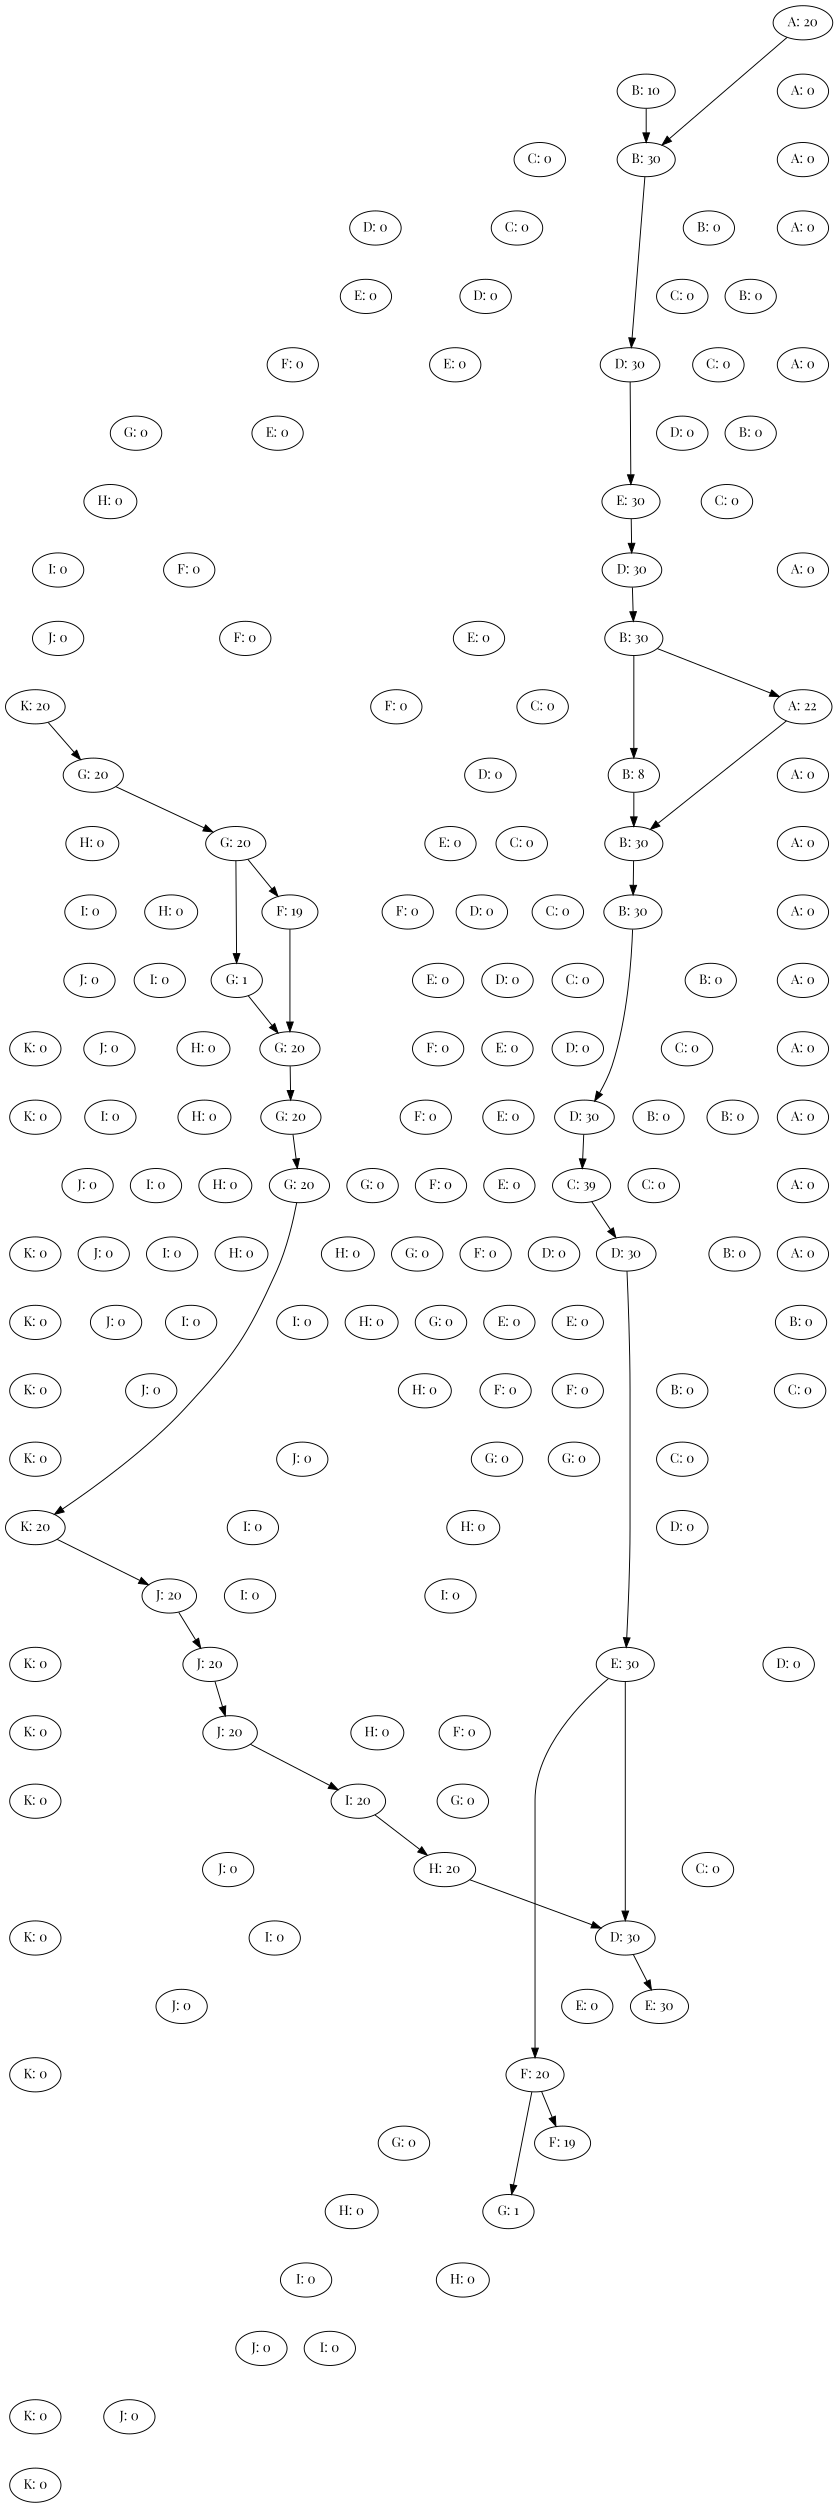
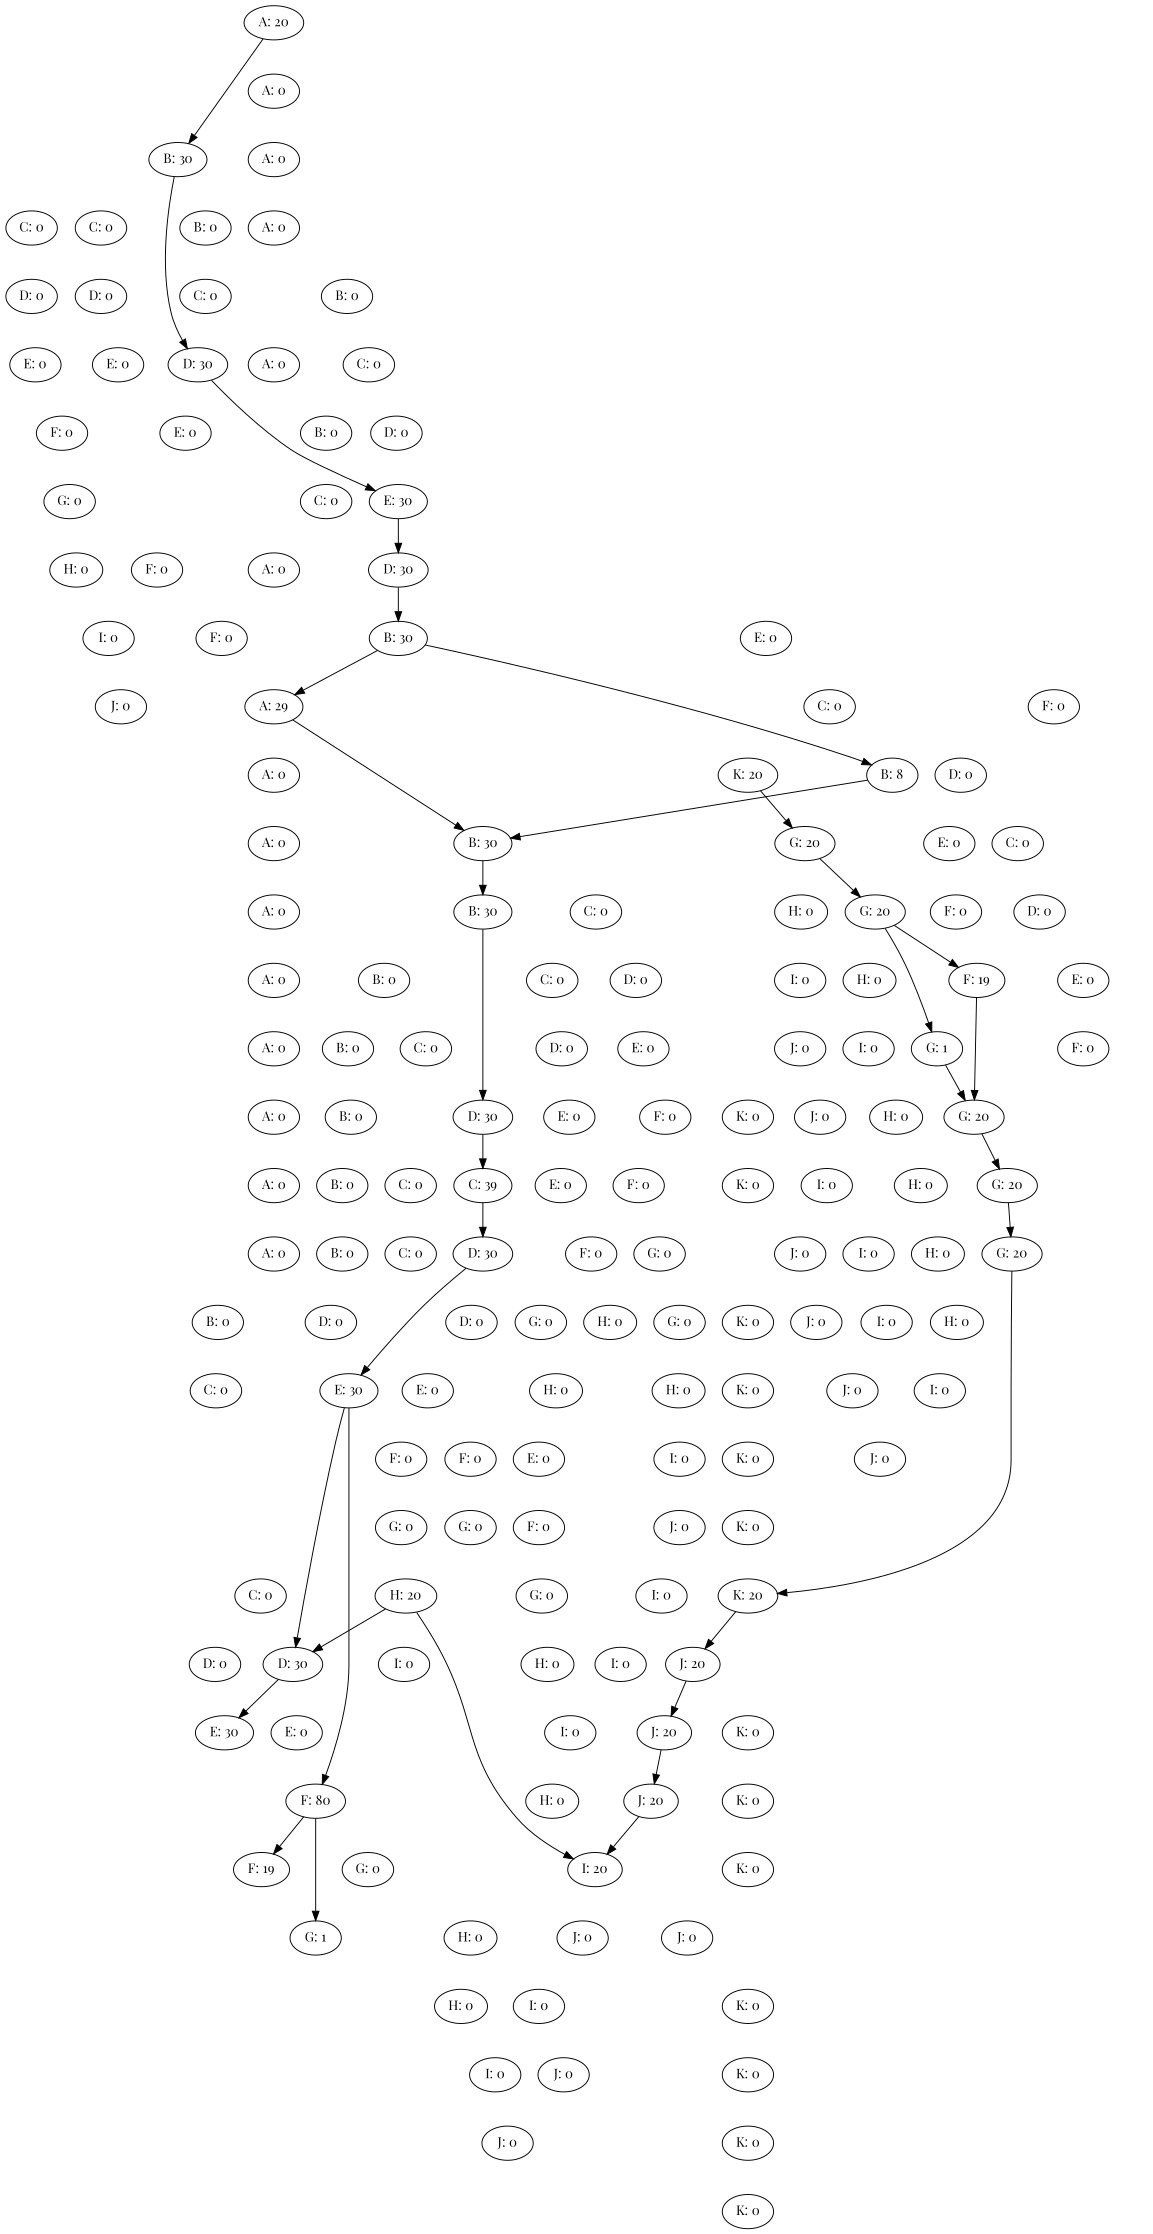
(646, 91) -> none
(803, 707) -> (274, 707)
(397, 1832) -> (475, 1745)
(535, 2075) -> (316, 1801)
